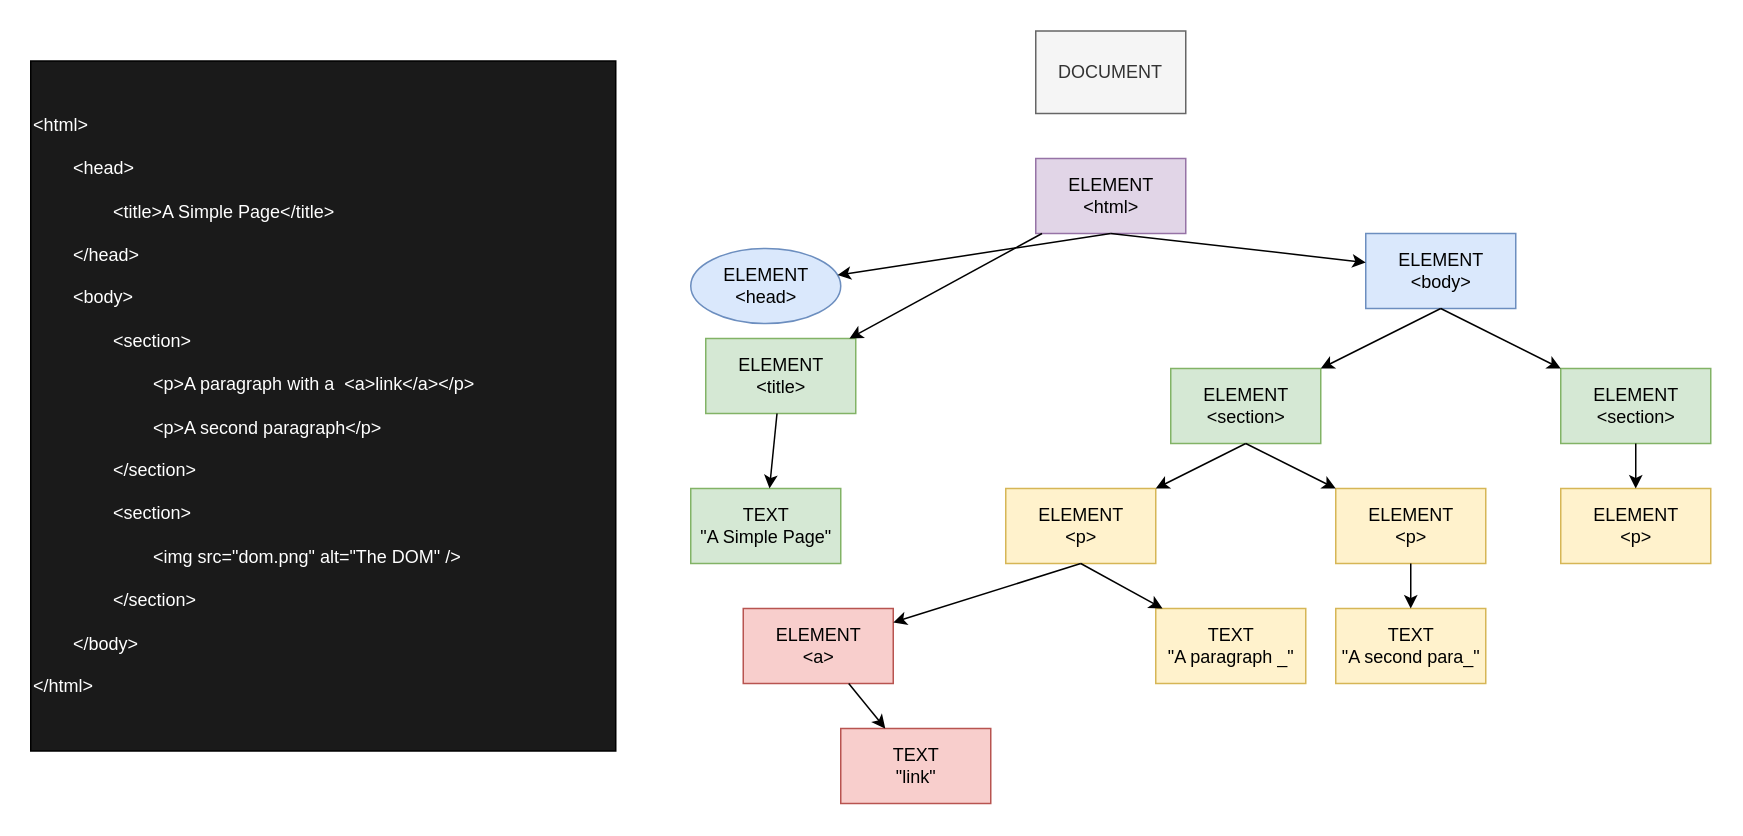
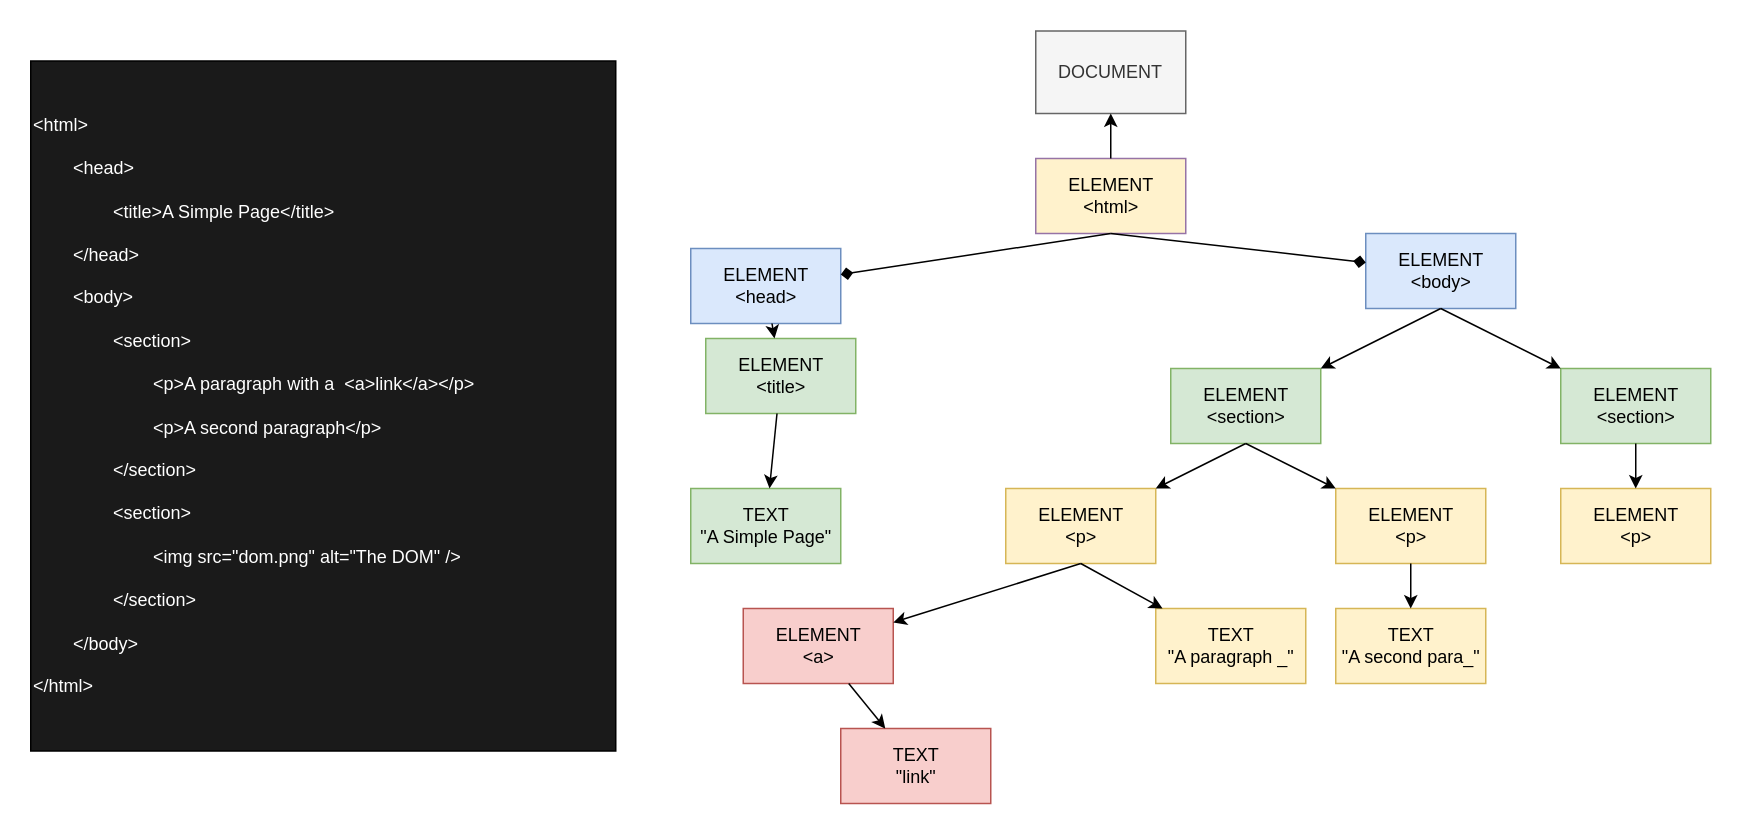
(1111, 196) -> (1111, 196)
(1354, 261) -> (1353, 261)
(850, 273) -> (853, 272)
(766, 286) -> (766, 286)
(936, 291) -> (1111, 141)
none -> (772, 325)
